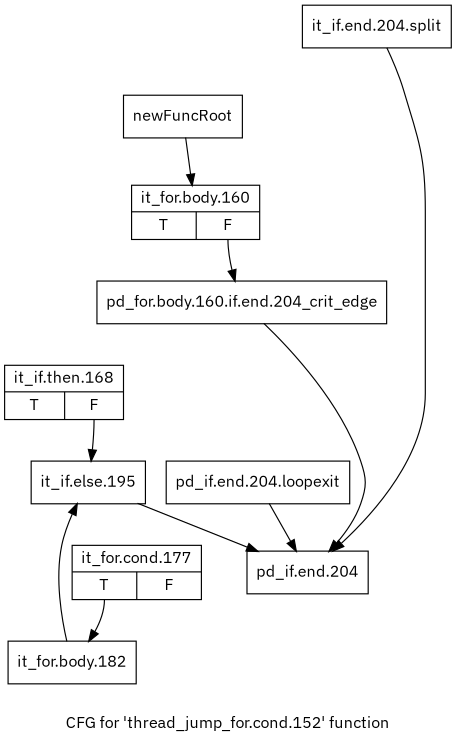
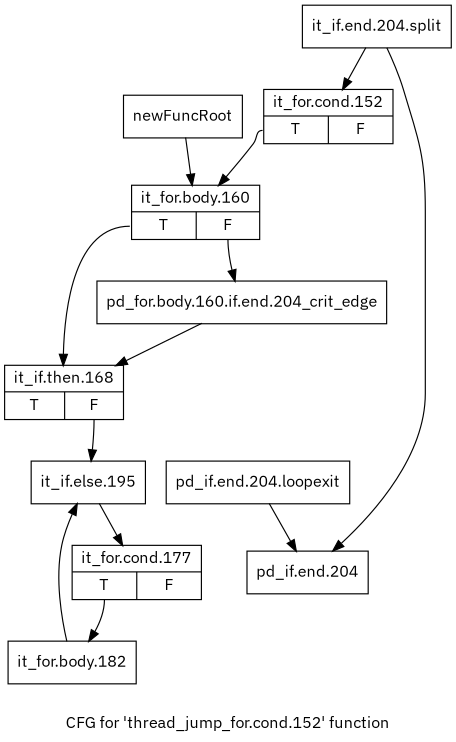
none -> (328, 117)
none -> (75, 276)
(344, 425) -> (164, 342)
(192, 525) -> (108, 520)
